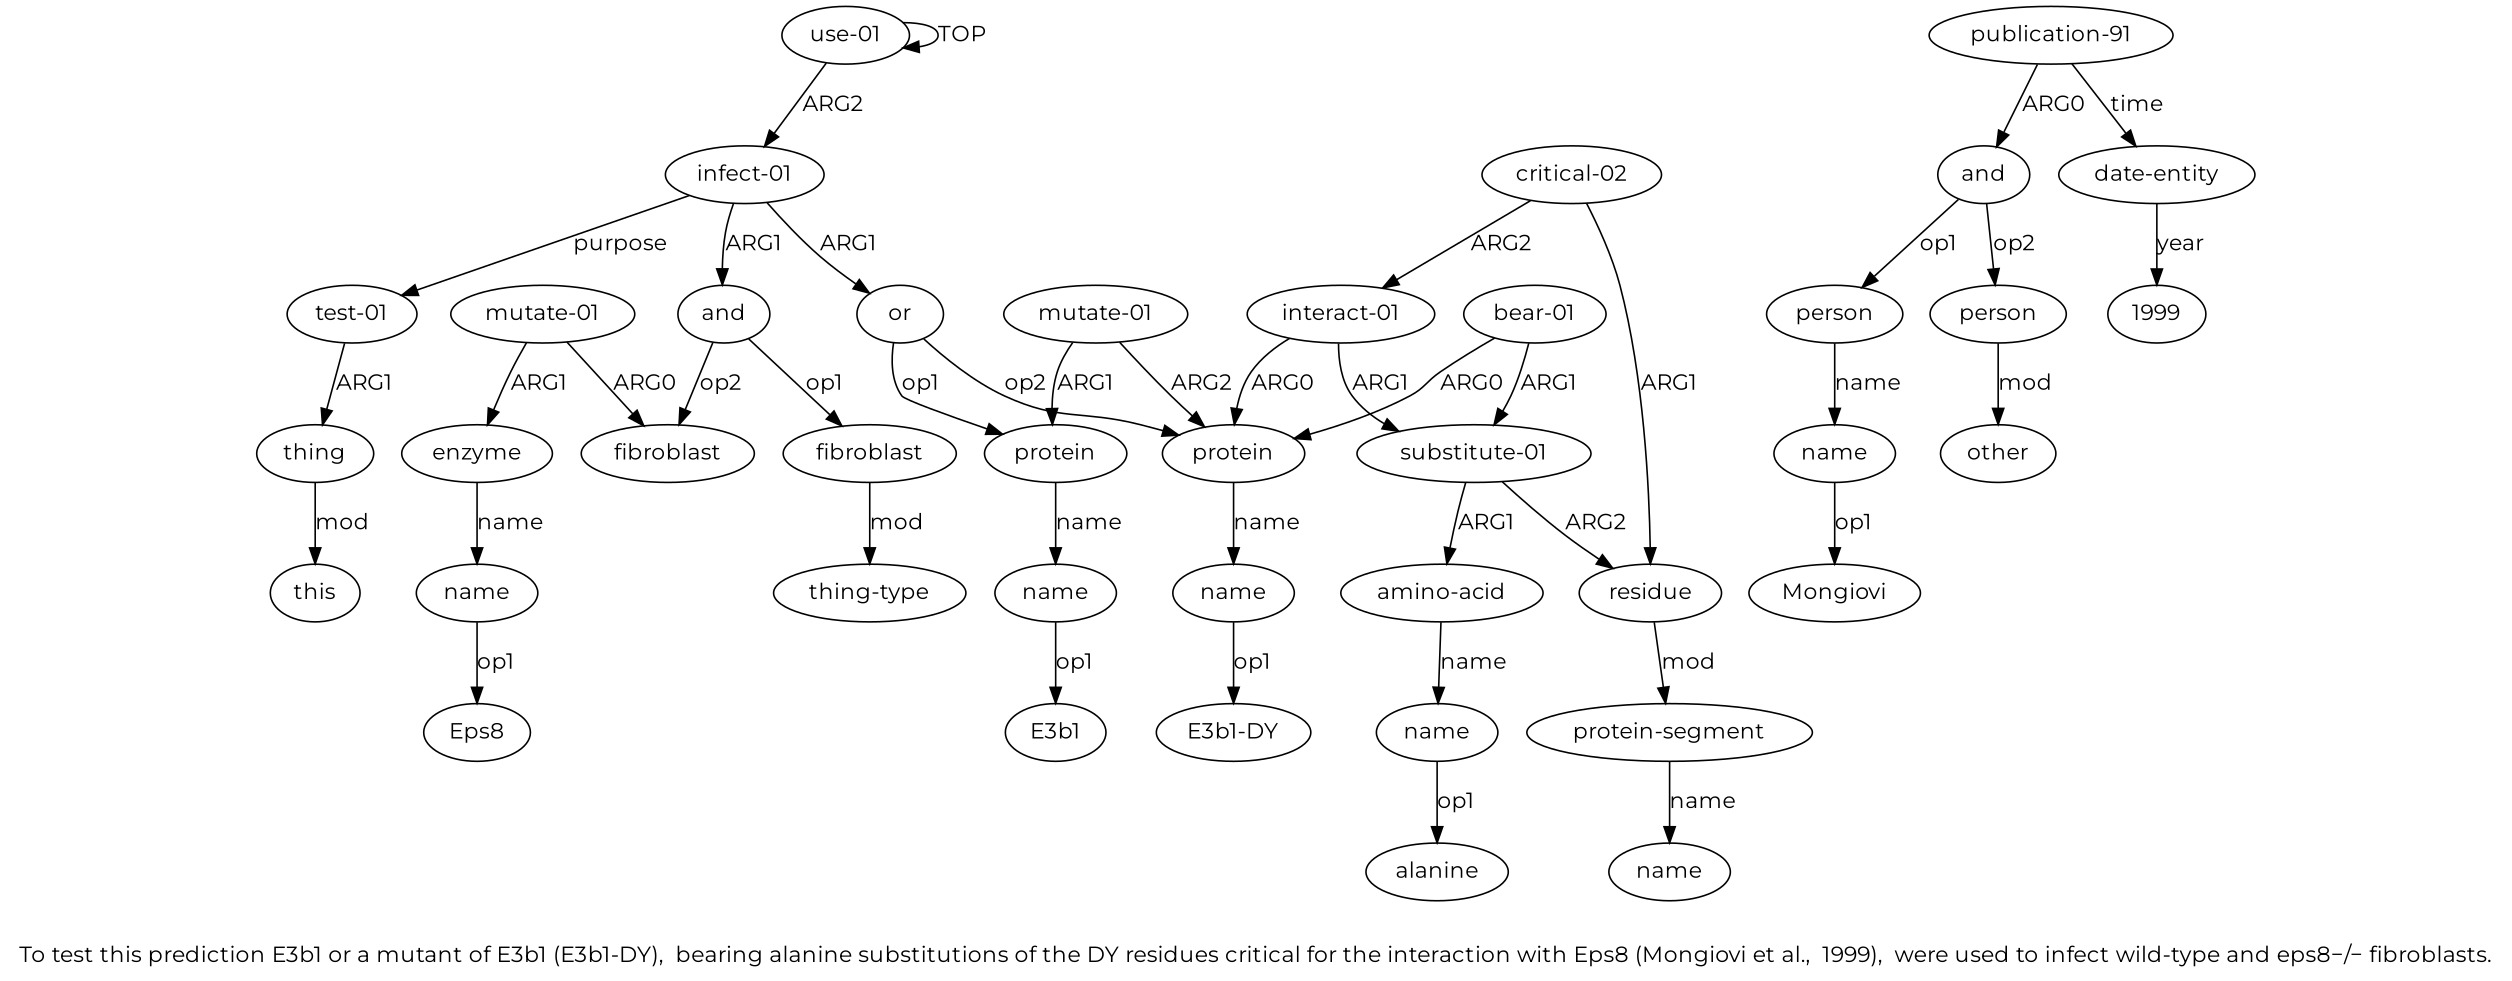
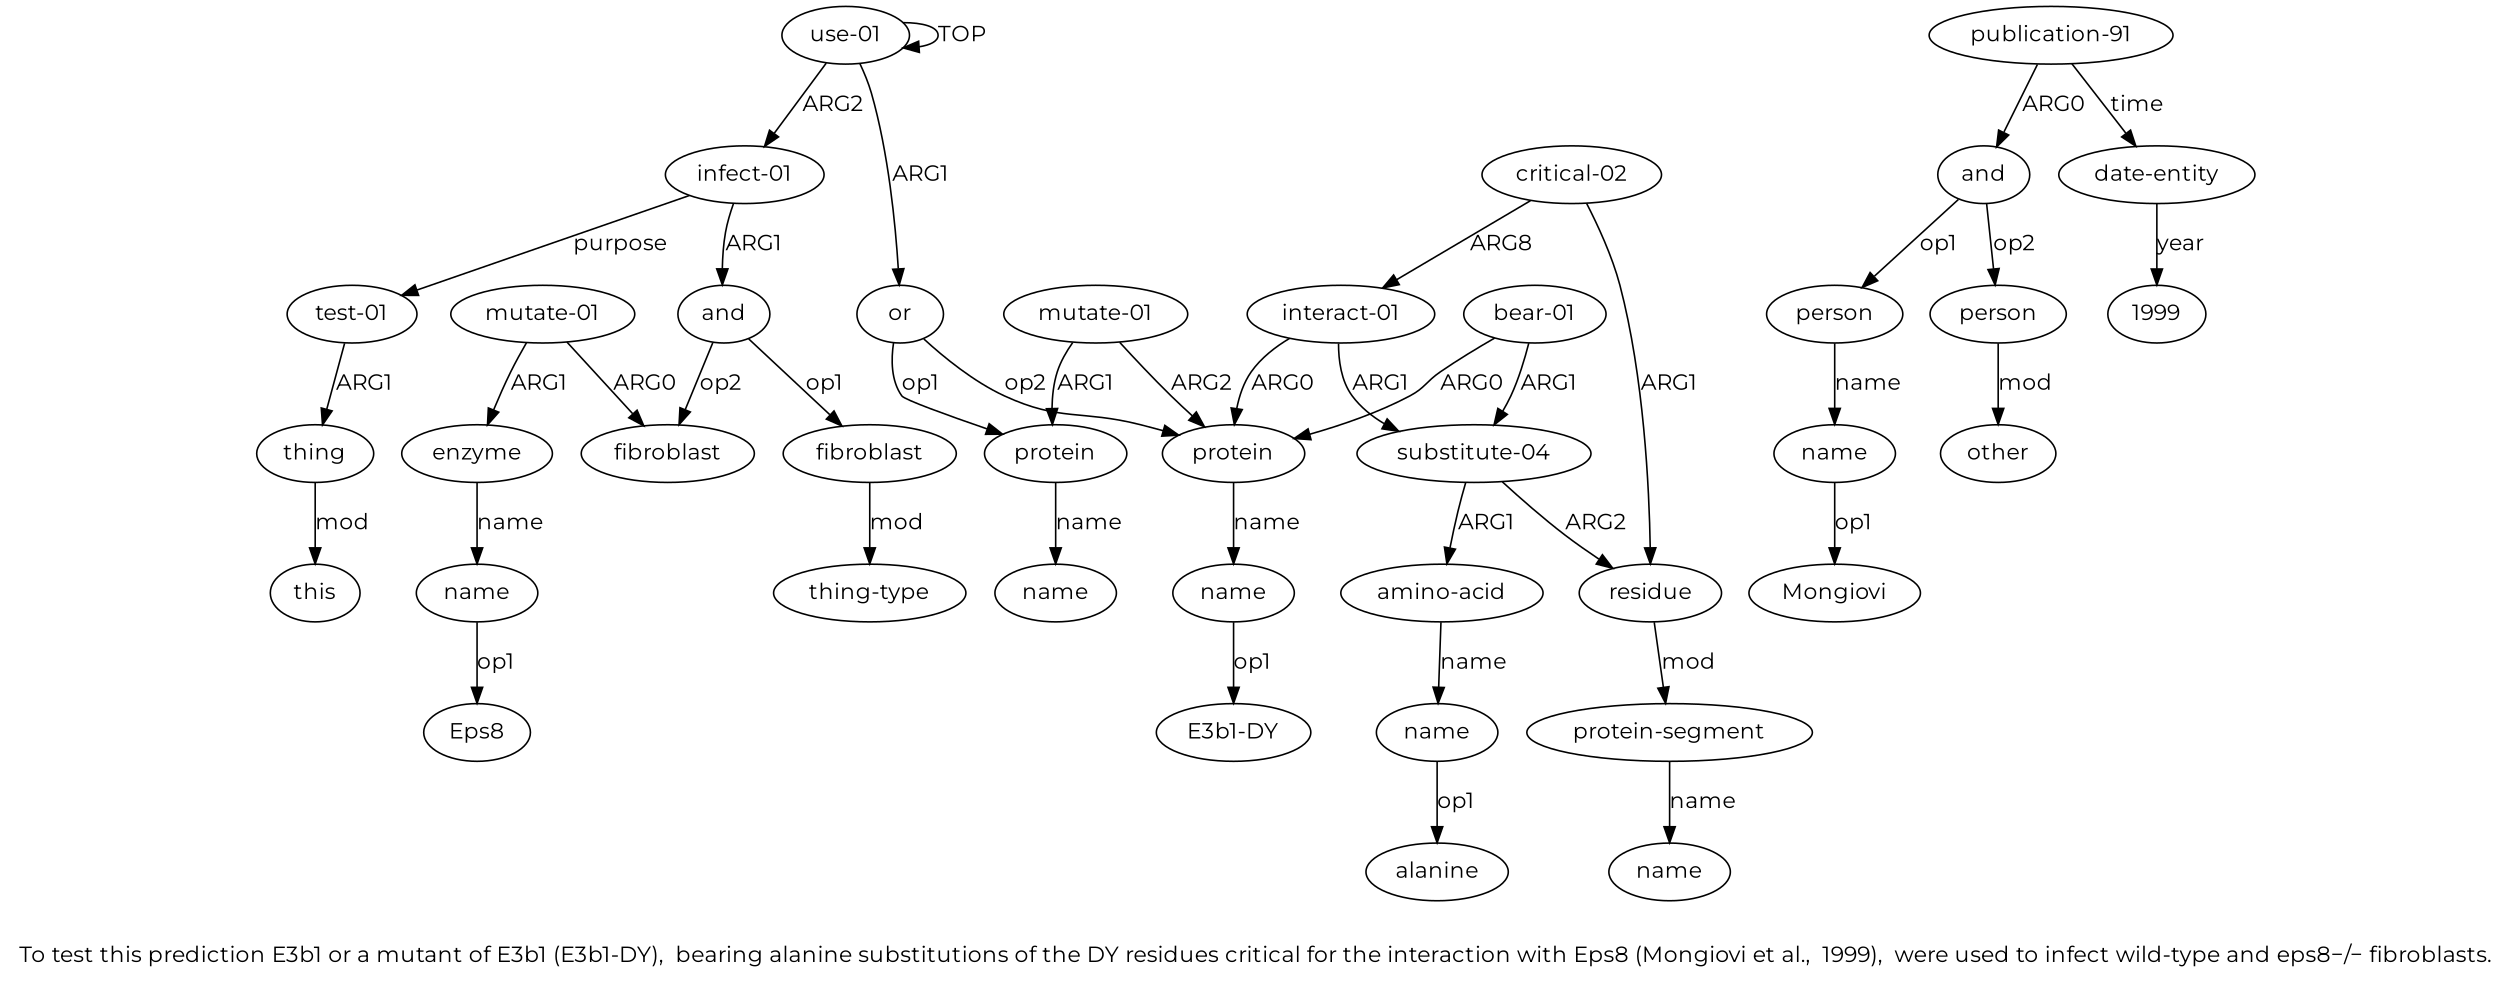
(1502, 244) -> (1502, 244)
(809, 246) -> (887, 164)
(1474, 454) -> (1474, 454)
(1056, 732) -> none
